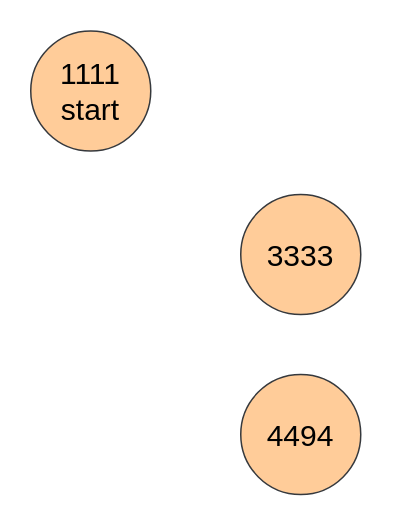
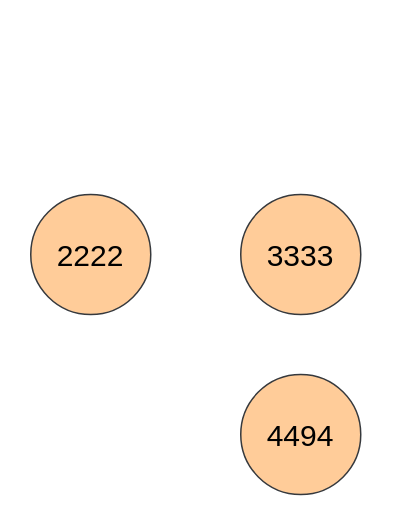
(91, 91) -> none
none -> (91, 254)
